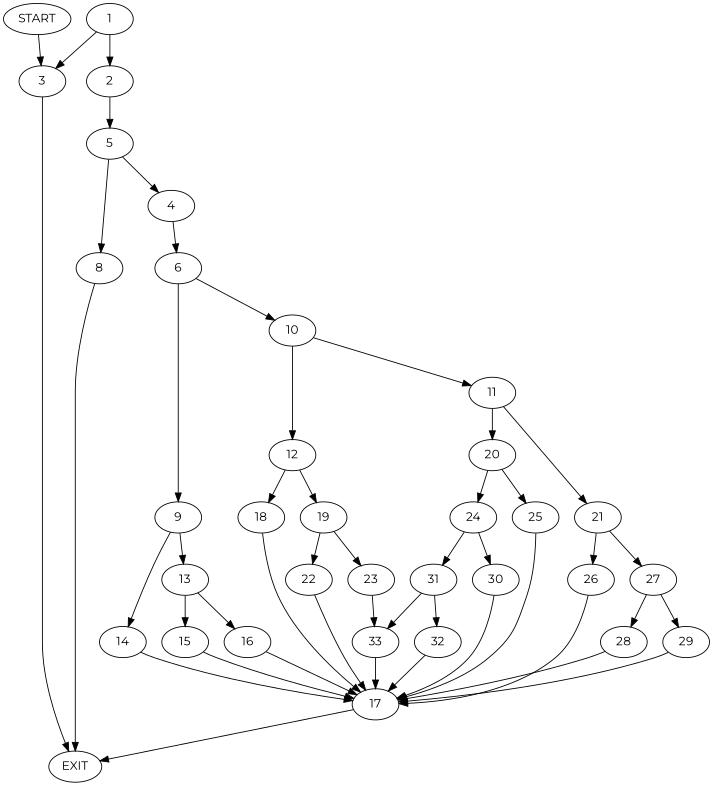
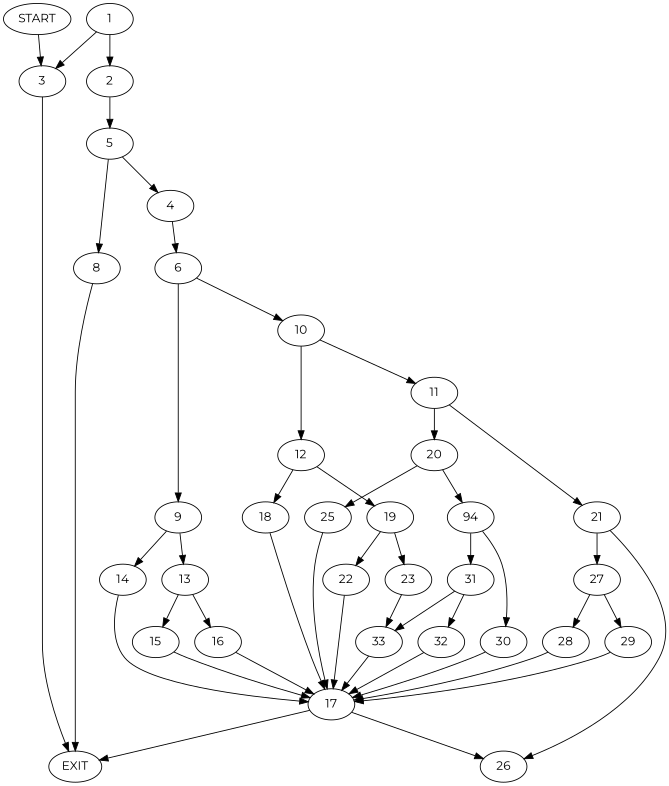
(473, 517) -> (471, 517)
(549, 663) -> (413, 734)
